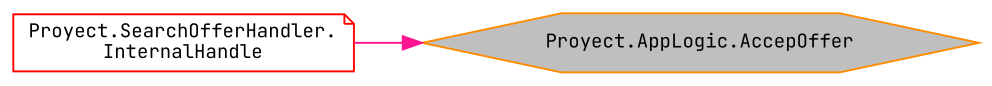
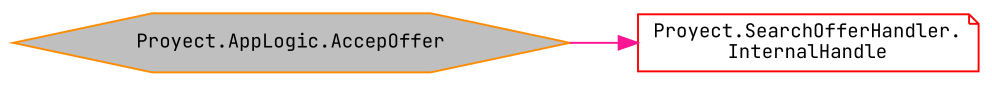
(378, 43) -> (594, 43)
